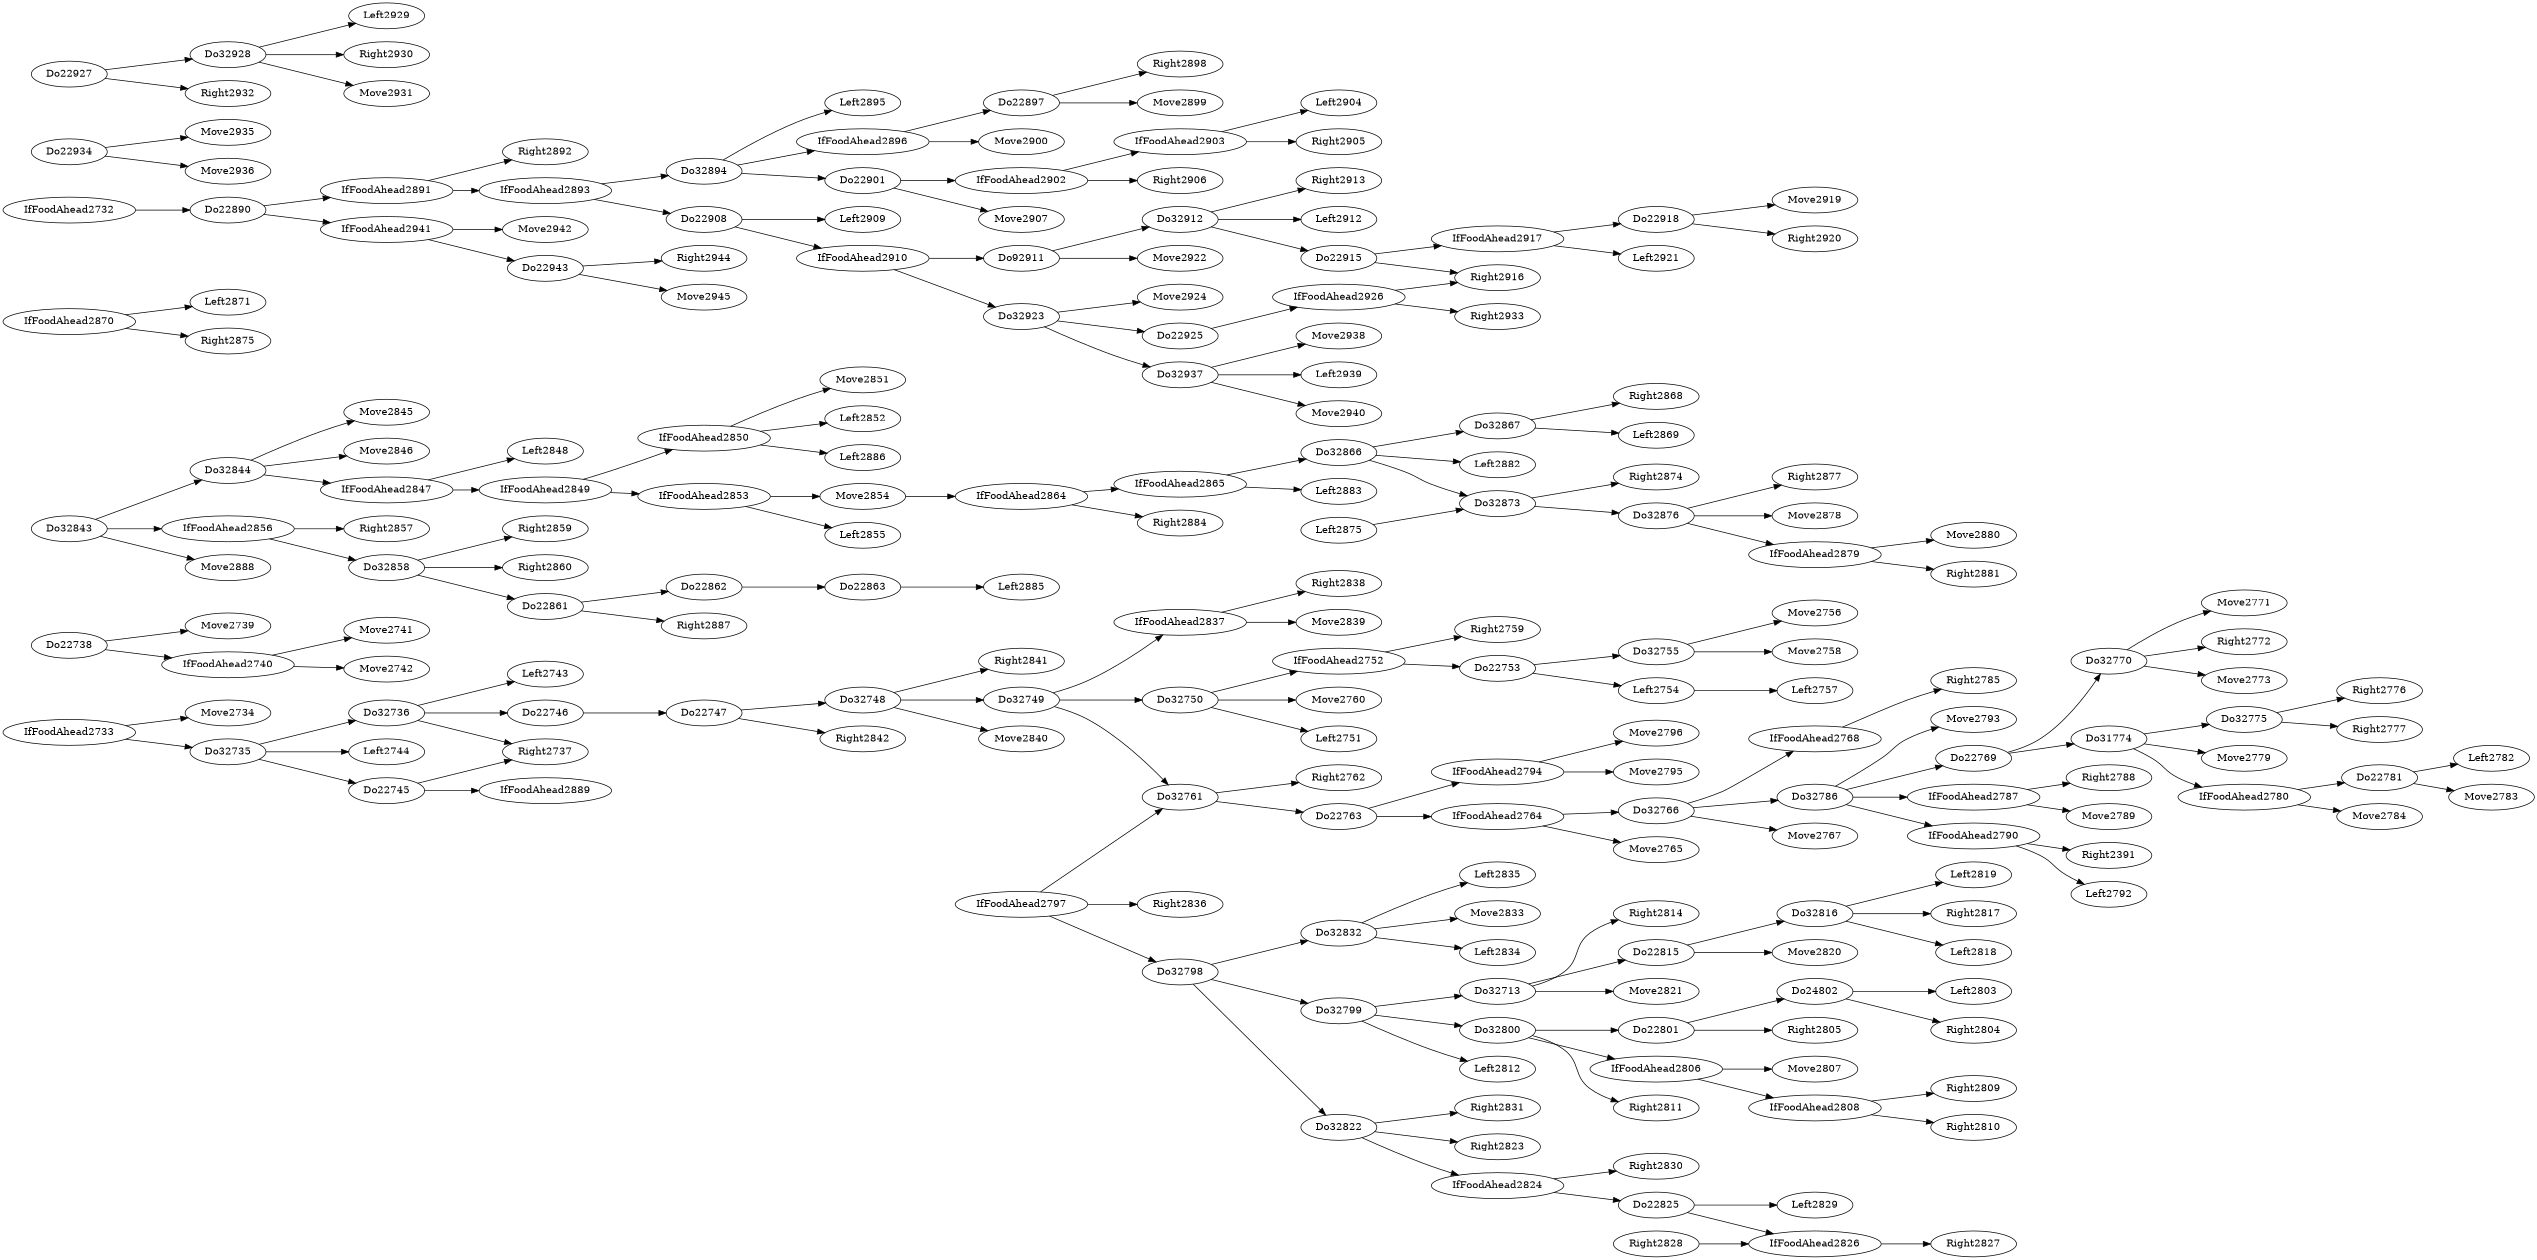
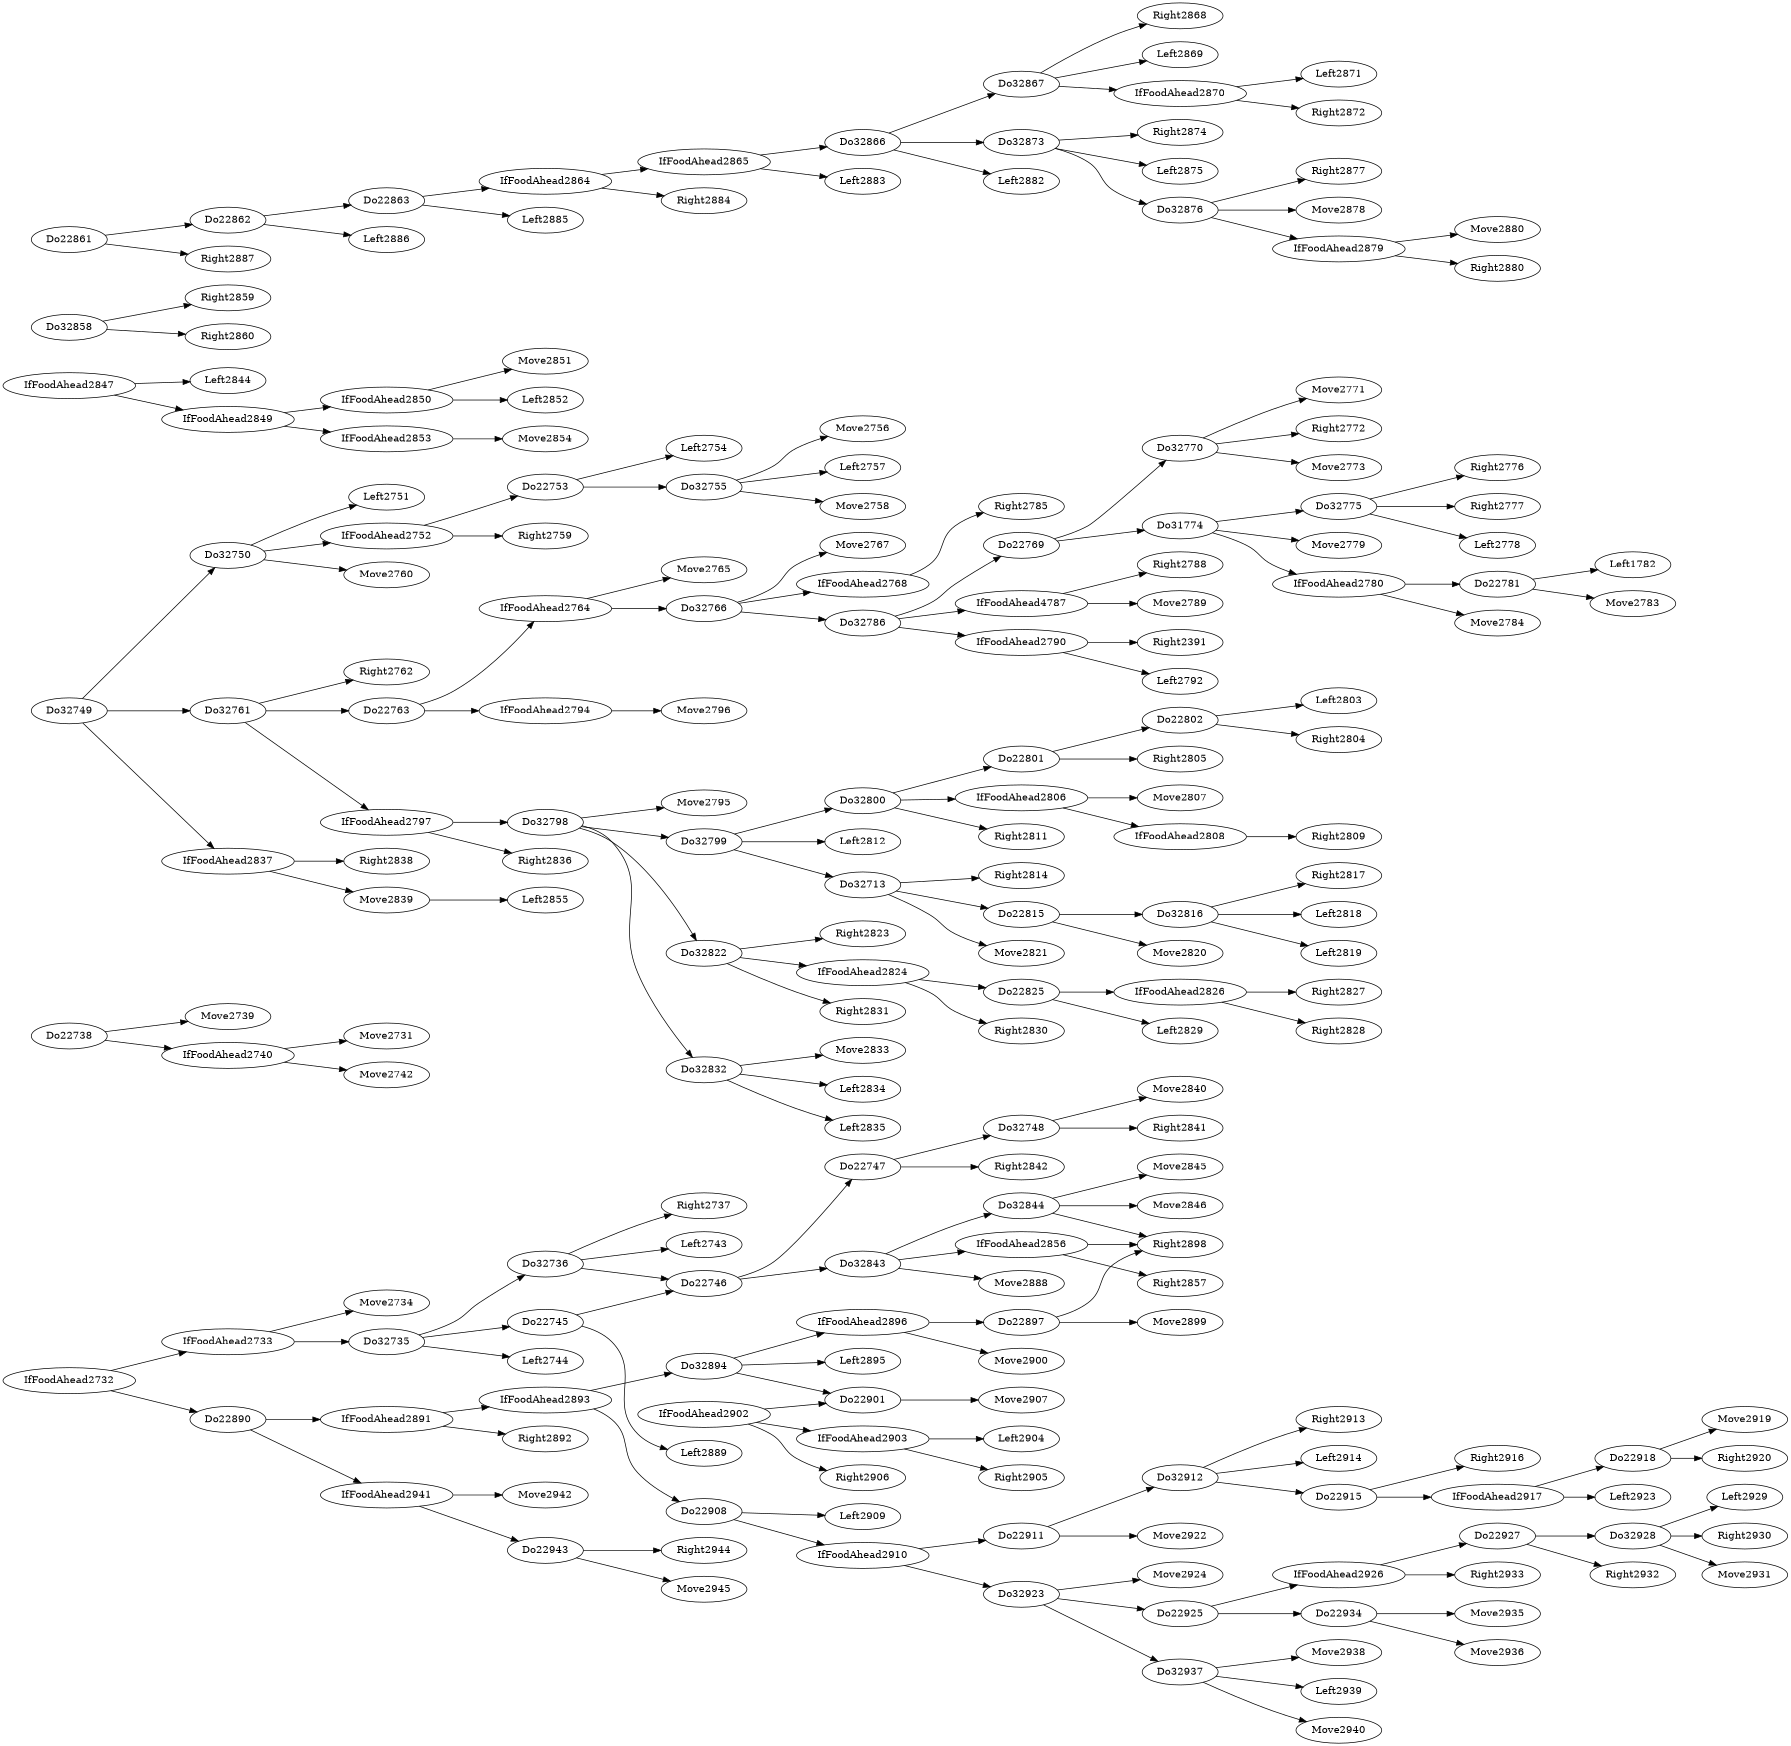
none -> (1084, 88)
(924, 181) -> (792, 1406)
(1339, 219) -> (1339, 1458)
(1021, 258) -> (1021, 1536)
(1656, 258) -> (1633, 1497)
(1423, 287) -> (1420, 1555)
(228, 341) -> (1339, 113)
(790, 449) -> (304, 229)
(545, 451) -> (228, 381)
(293, 478) -> (1096, 1224)
(927, 496) -> (452, 193)
(785, 516) -> (465, 900)
(1415, 518) -> (1097, 156)
none -> (1498, 545)
(309, 549) -> (1109, 1245)
(1974, 574) -> (1498, 268)
(463, 586) -> none
(387, 630) -> (387, 1036)
(1732, 691) -> (780, 478)
(939, 700) -> none
(1974, 719) -> none
(2492, 758) -> (1633, 565)
(461, 772) -> (621, 1304)
(1585, 772) -> (619, 813)
(545, 791) -> (704, 1453)
(1974, 797) -> (1021, 604)
(1098, 852) -> (304, 764)
(1815, 991) -> (1180, 720)
(1974, 1127) -> none
(1720, 1244) -> (1260, 1012)
none -> (780, 1274)
none -> (145, 1362)
none -> (1256, 1614)
